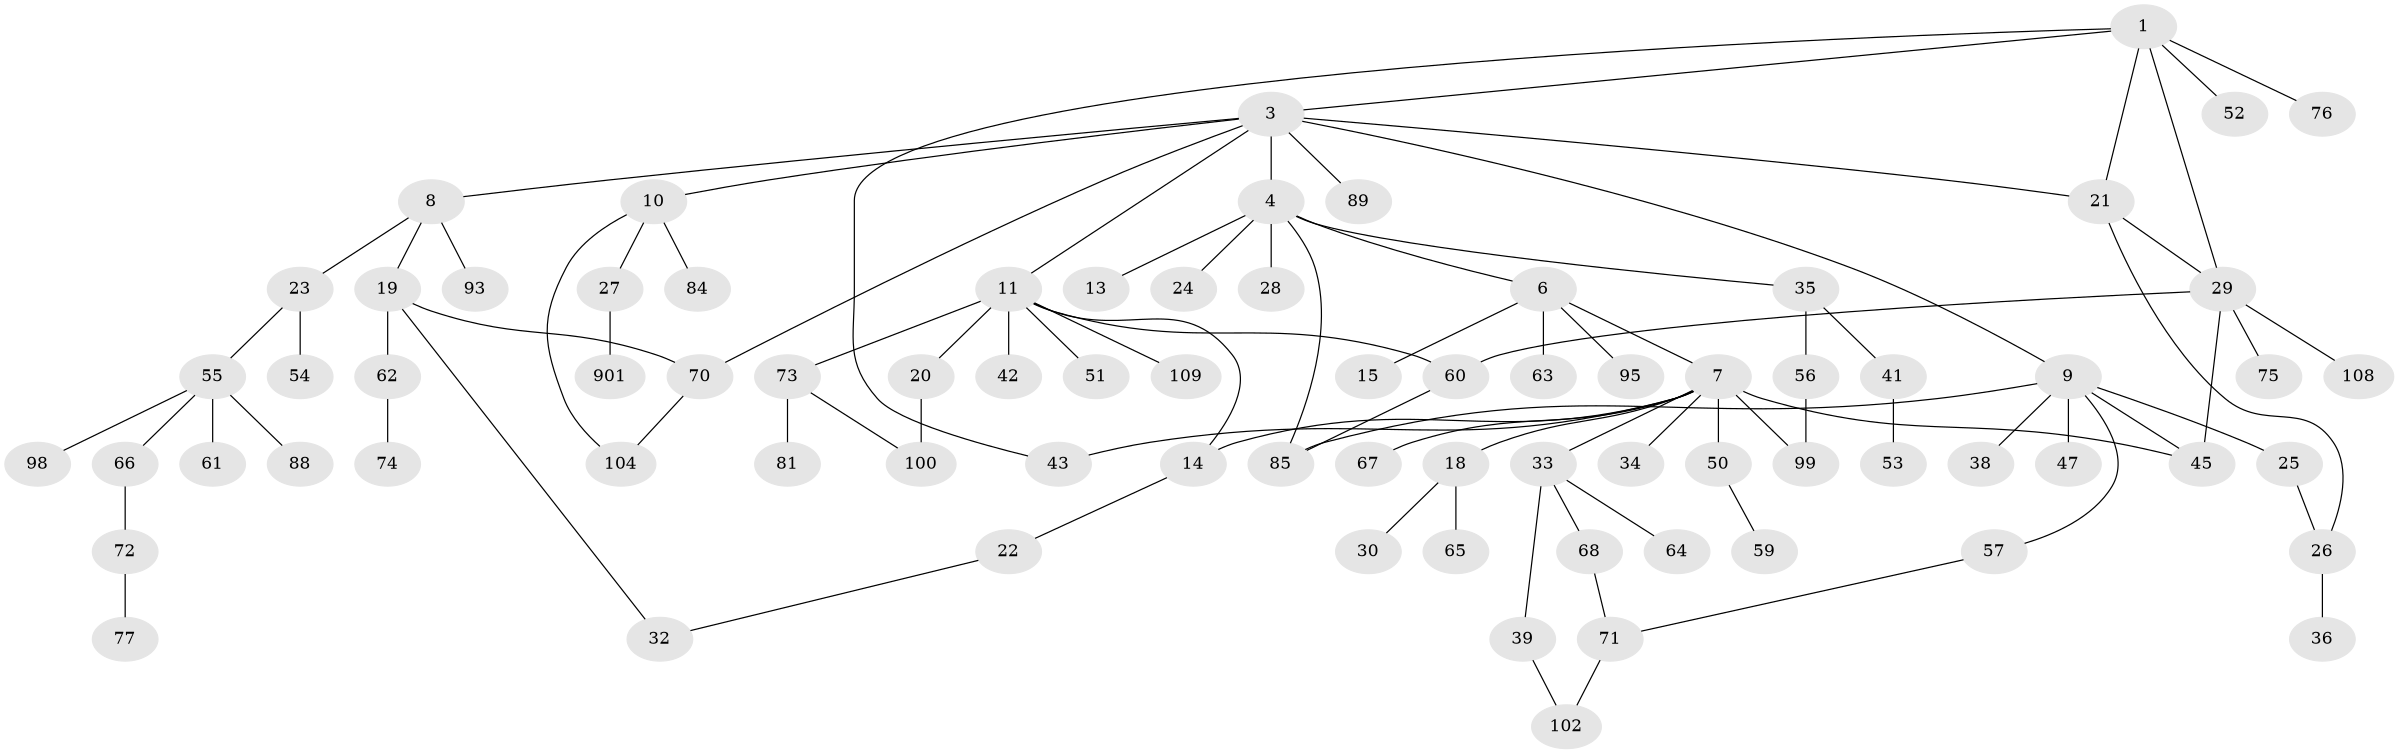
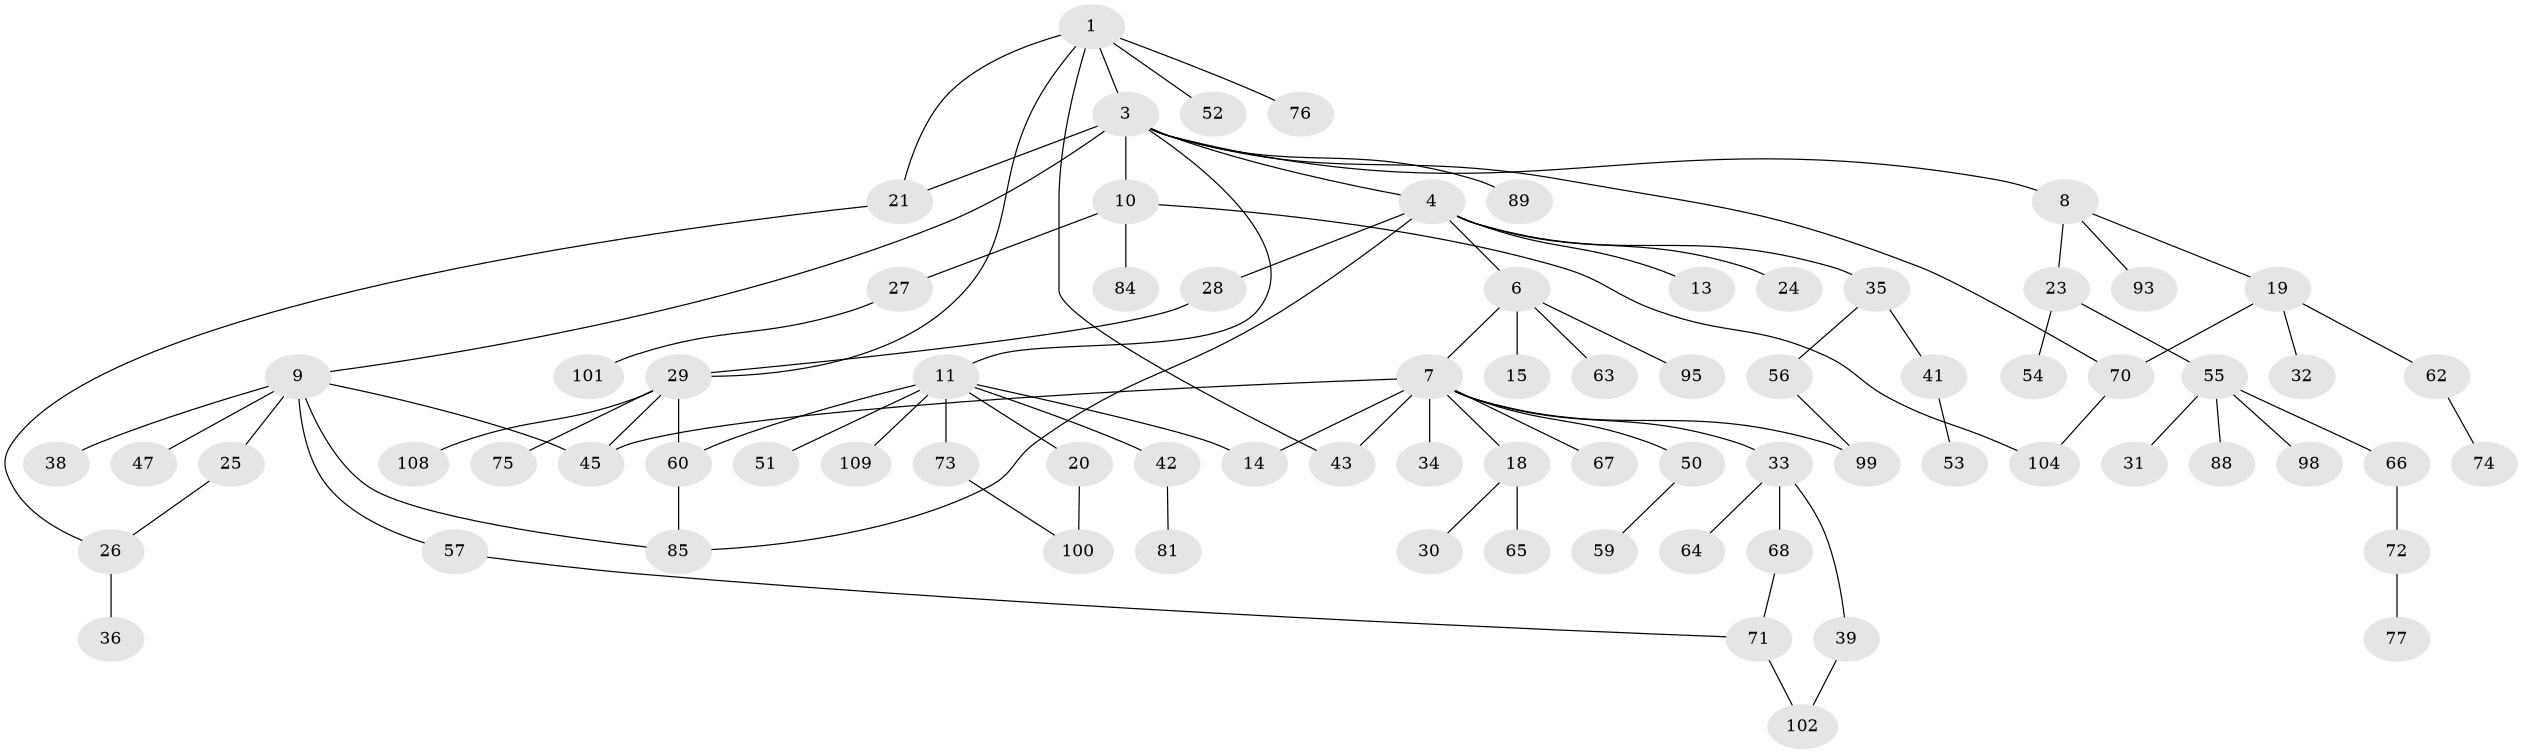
(2162, 245) -> (951, 347)
(610, 377) -> (589, 377)
(787, 421) -> (1168, 508)
(213, 464) -> (2135, 464)
(1009, 552) -> none
